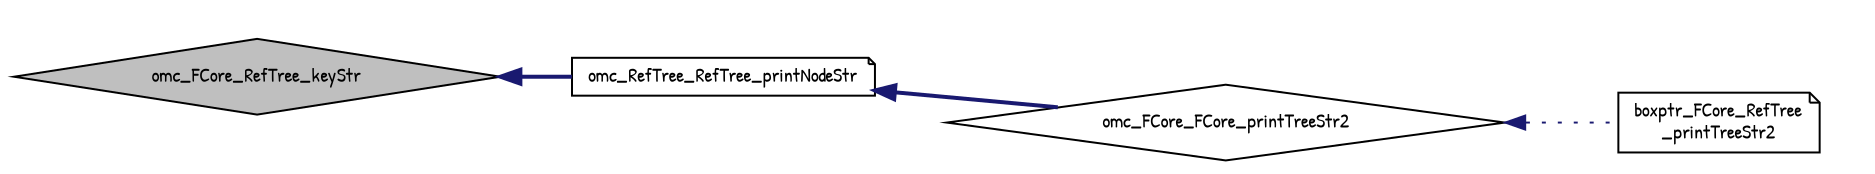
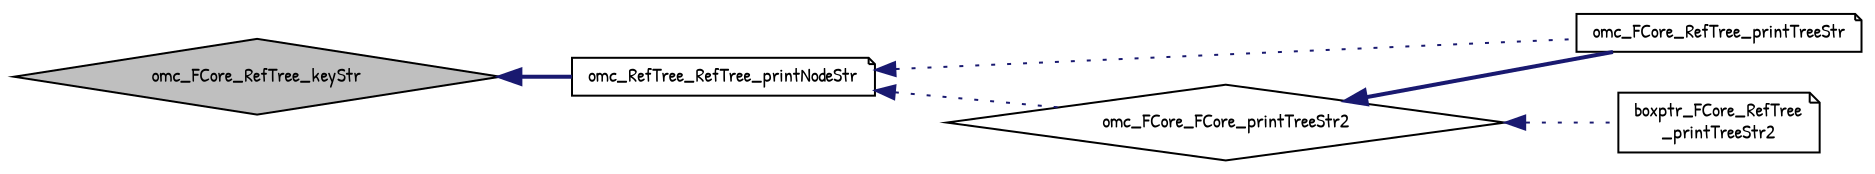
none -> (1719, 33)
(976, 100) -> (976, 100)
